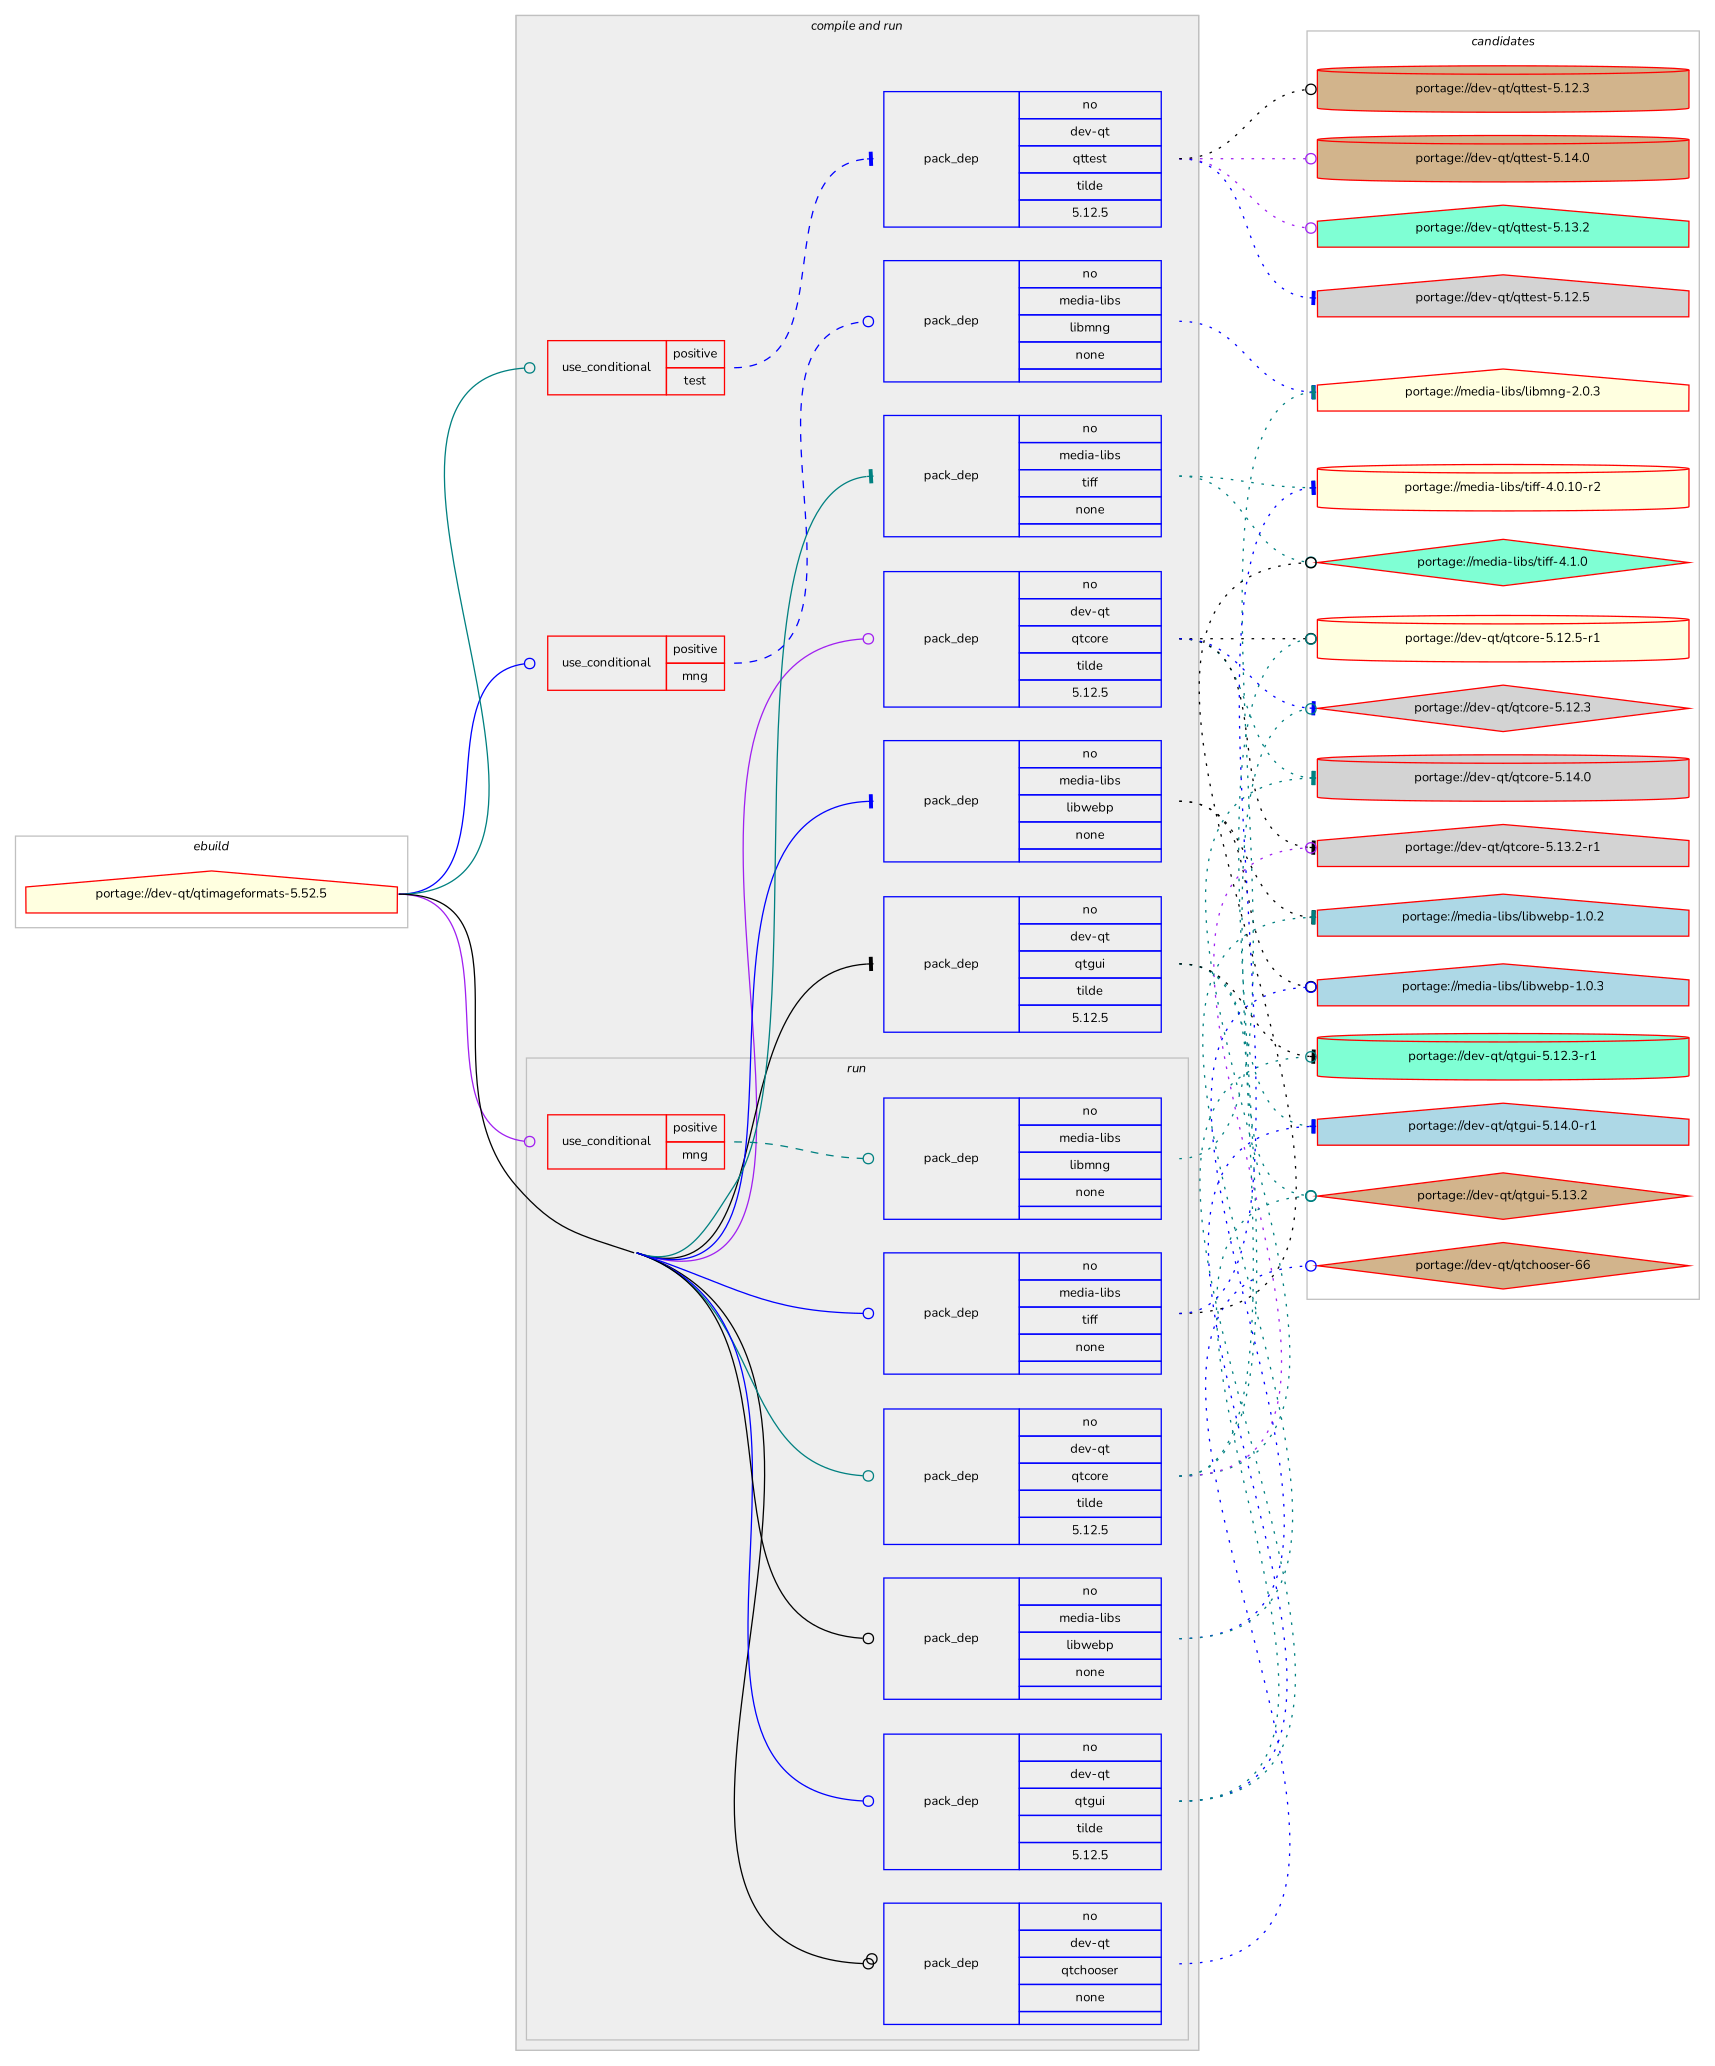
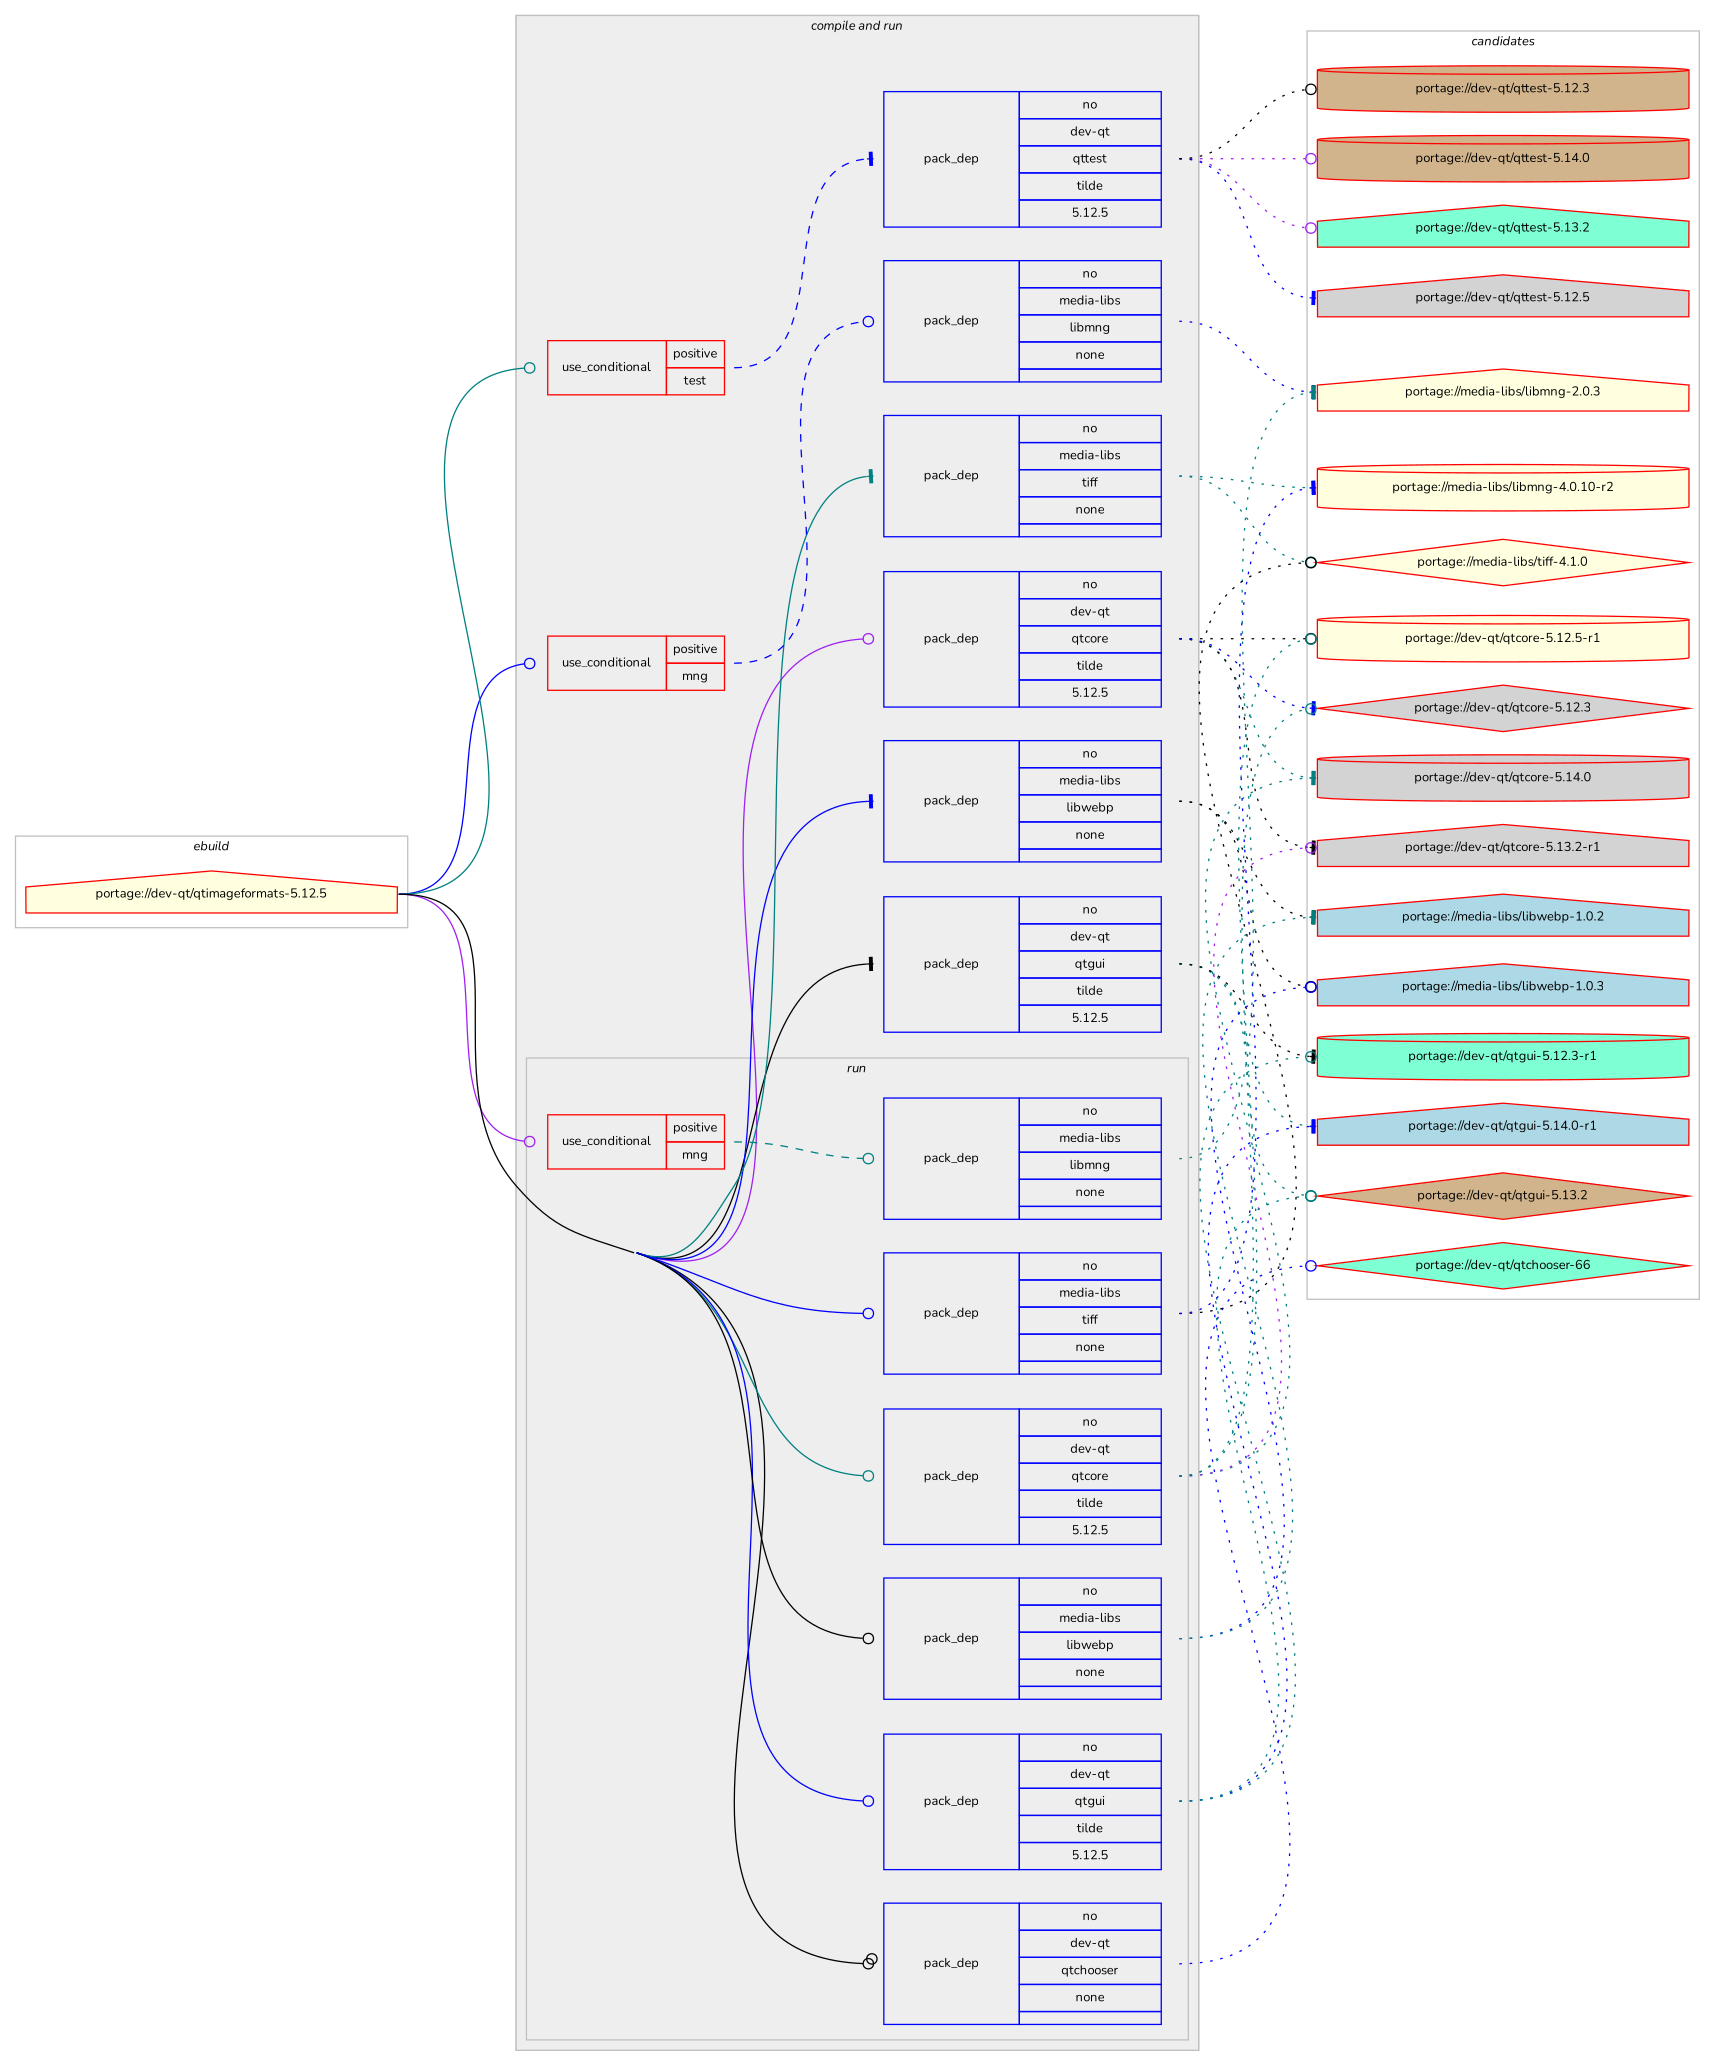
(1503, 488) -> (1503, 488)
(1503, 563) -> (1503, 563)
(212, 894) -> (212, 894)
(1503, 1266) -> (1503, 1266)
